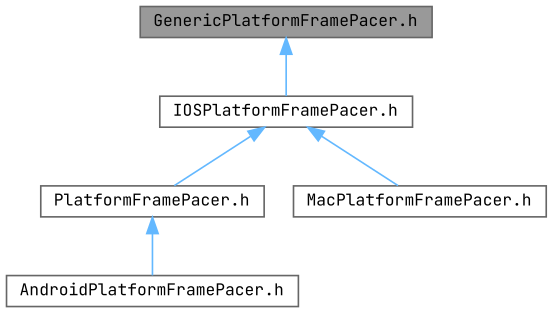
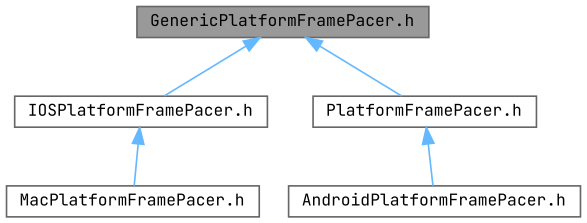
(212, 161) -> (361, 71)
